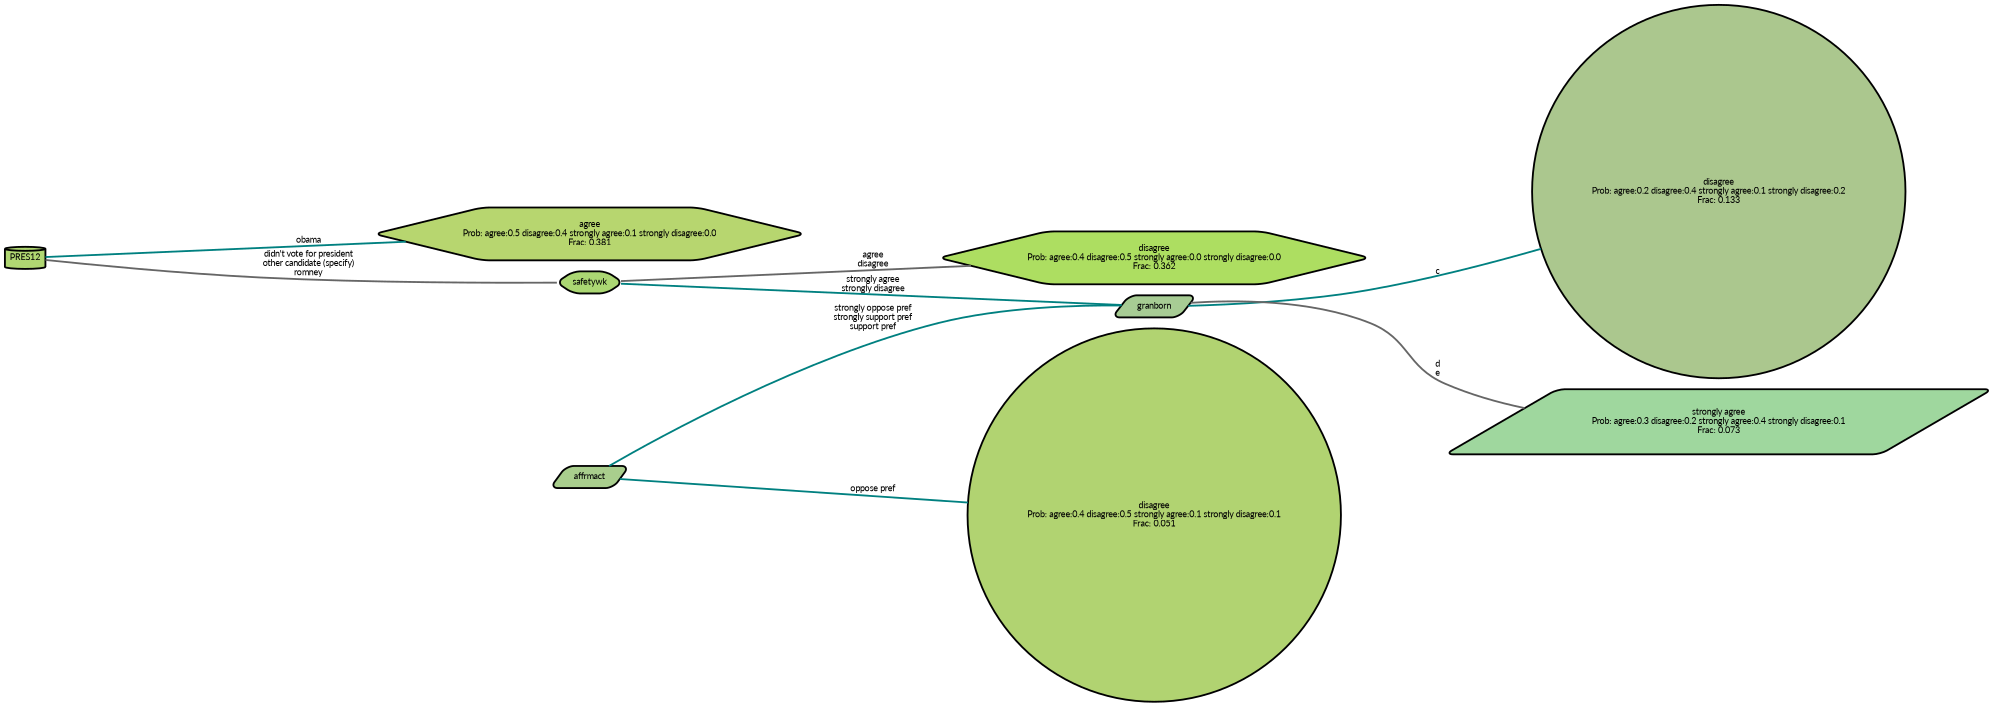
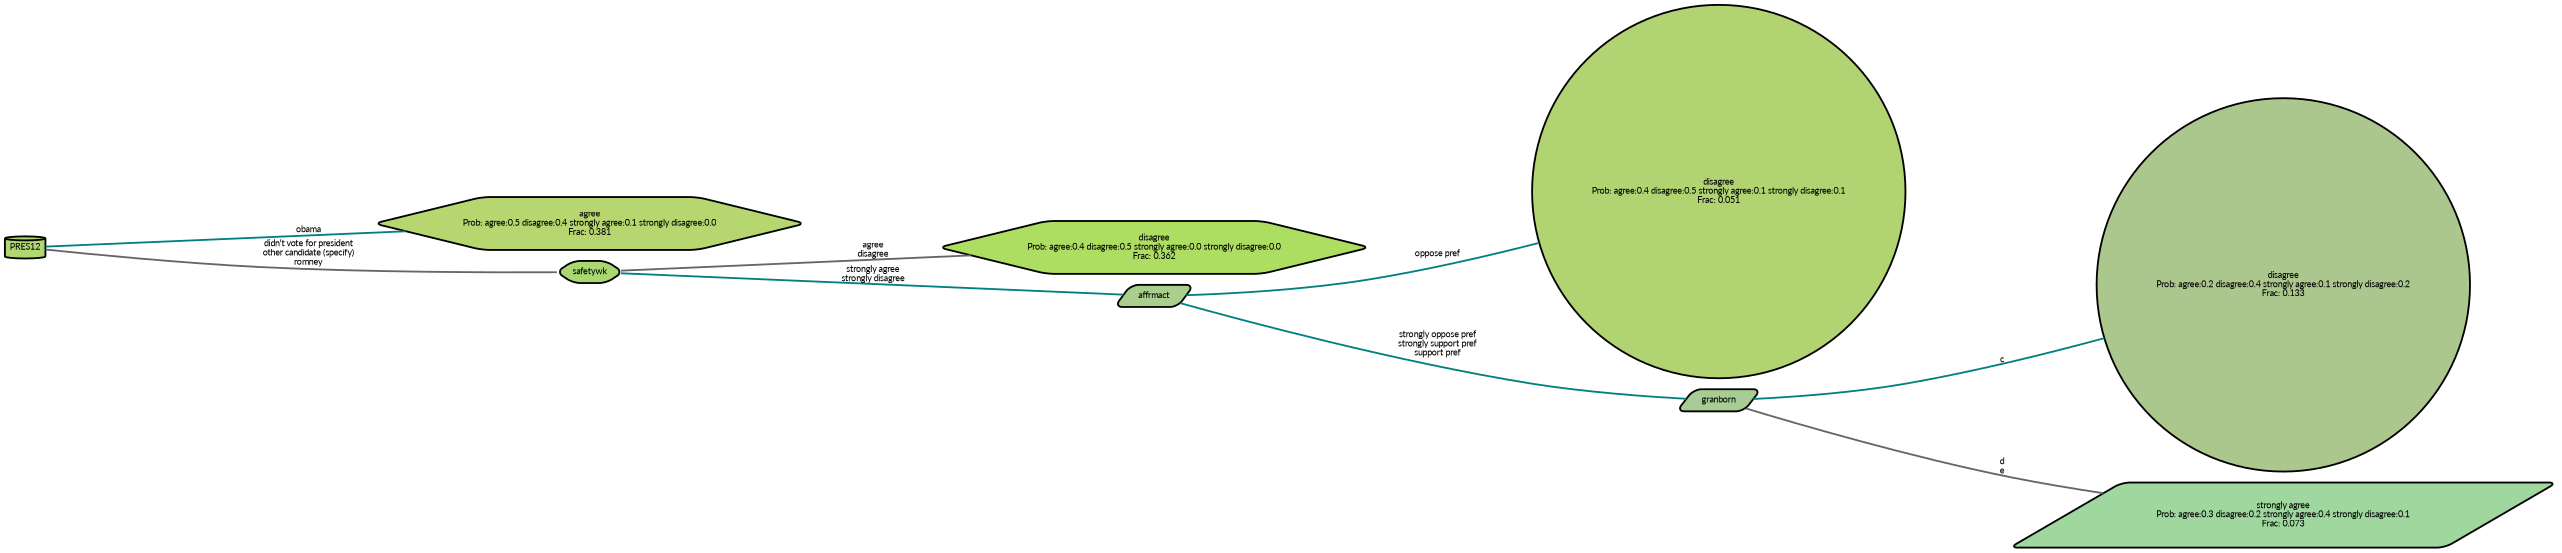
(871, 294) -> (872, 284)
